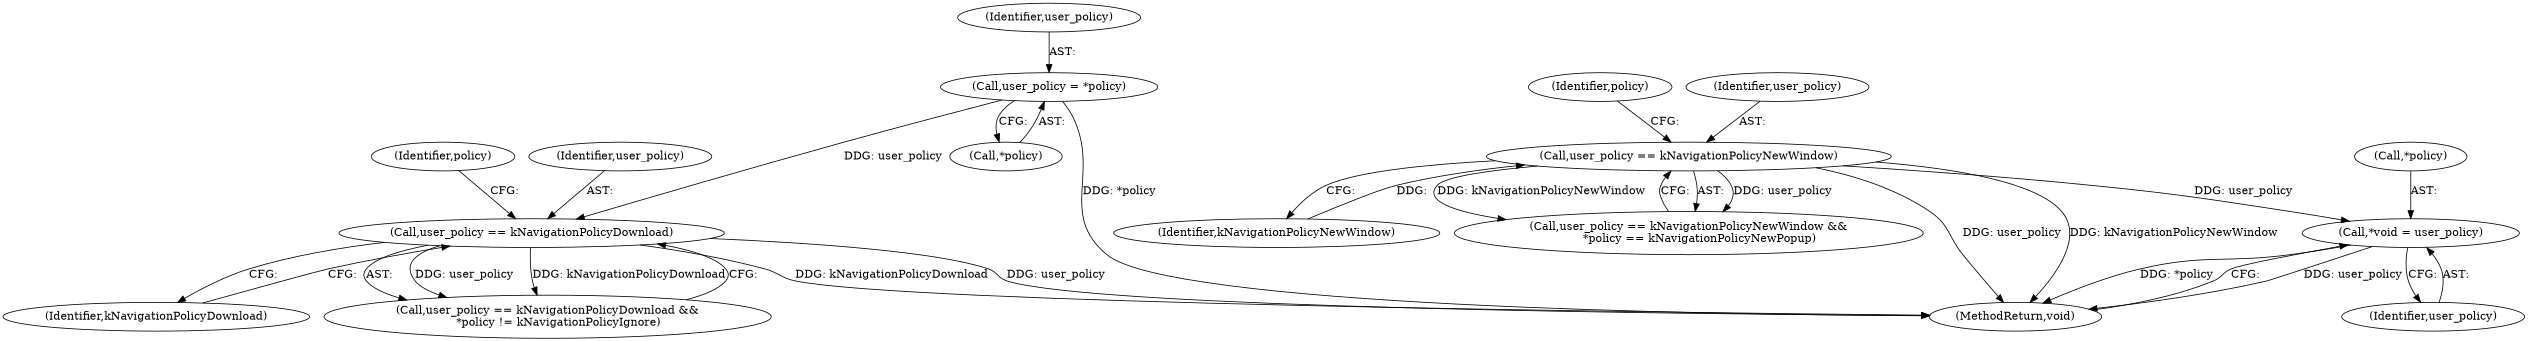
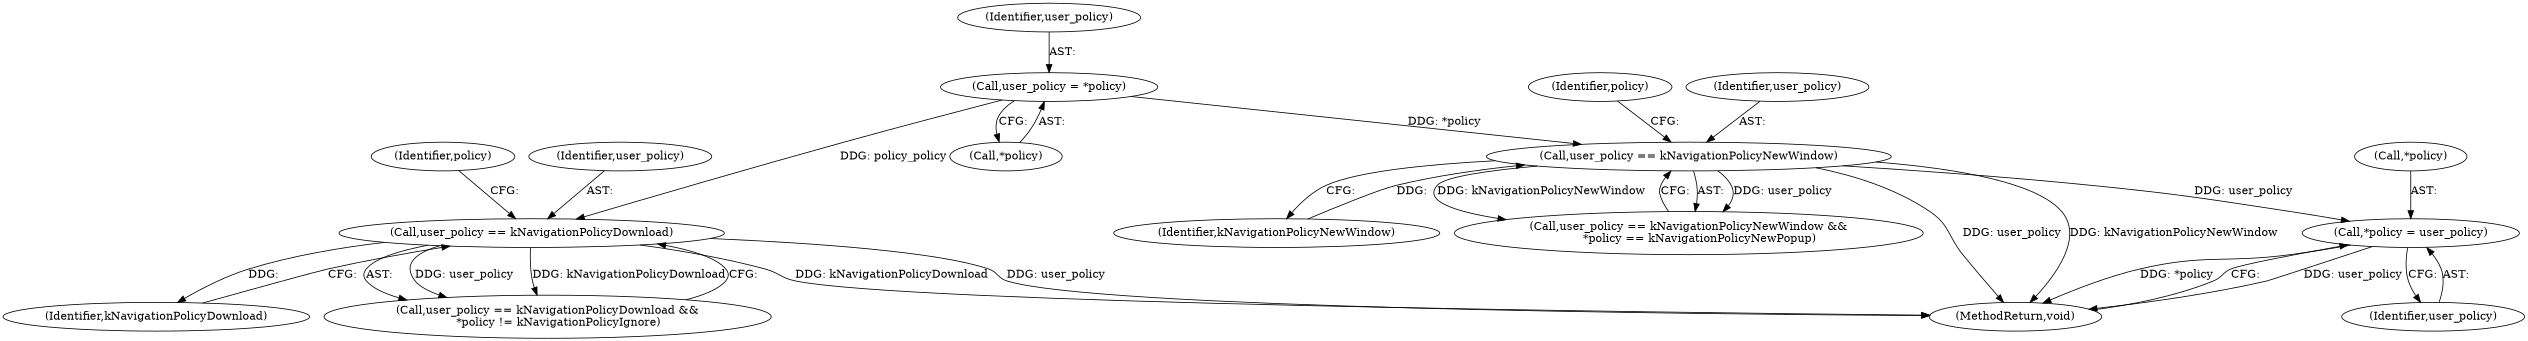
(893, 157) -> (893, 157)
(2411, 233) -> (2411, 233)
(265, 275) -> (265, 275)
(1429, 302) -> (1352, 120)
